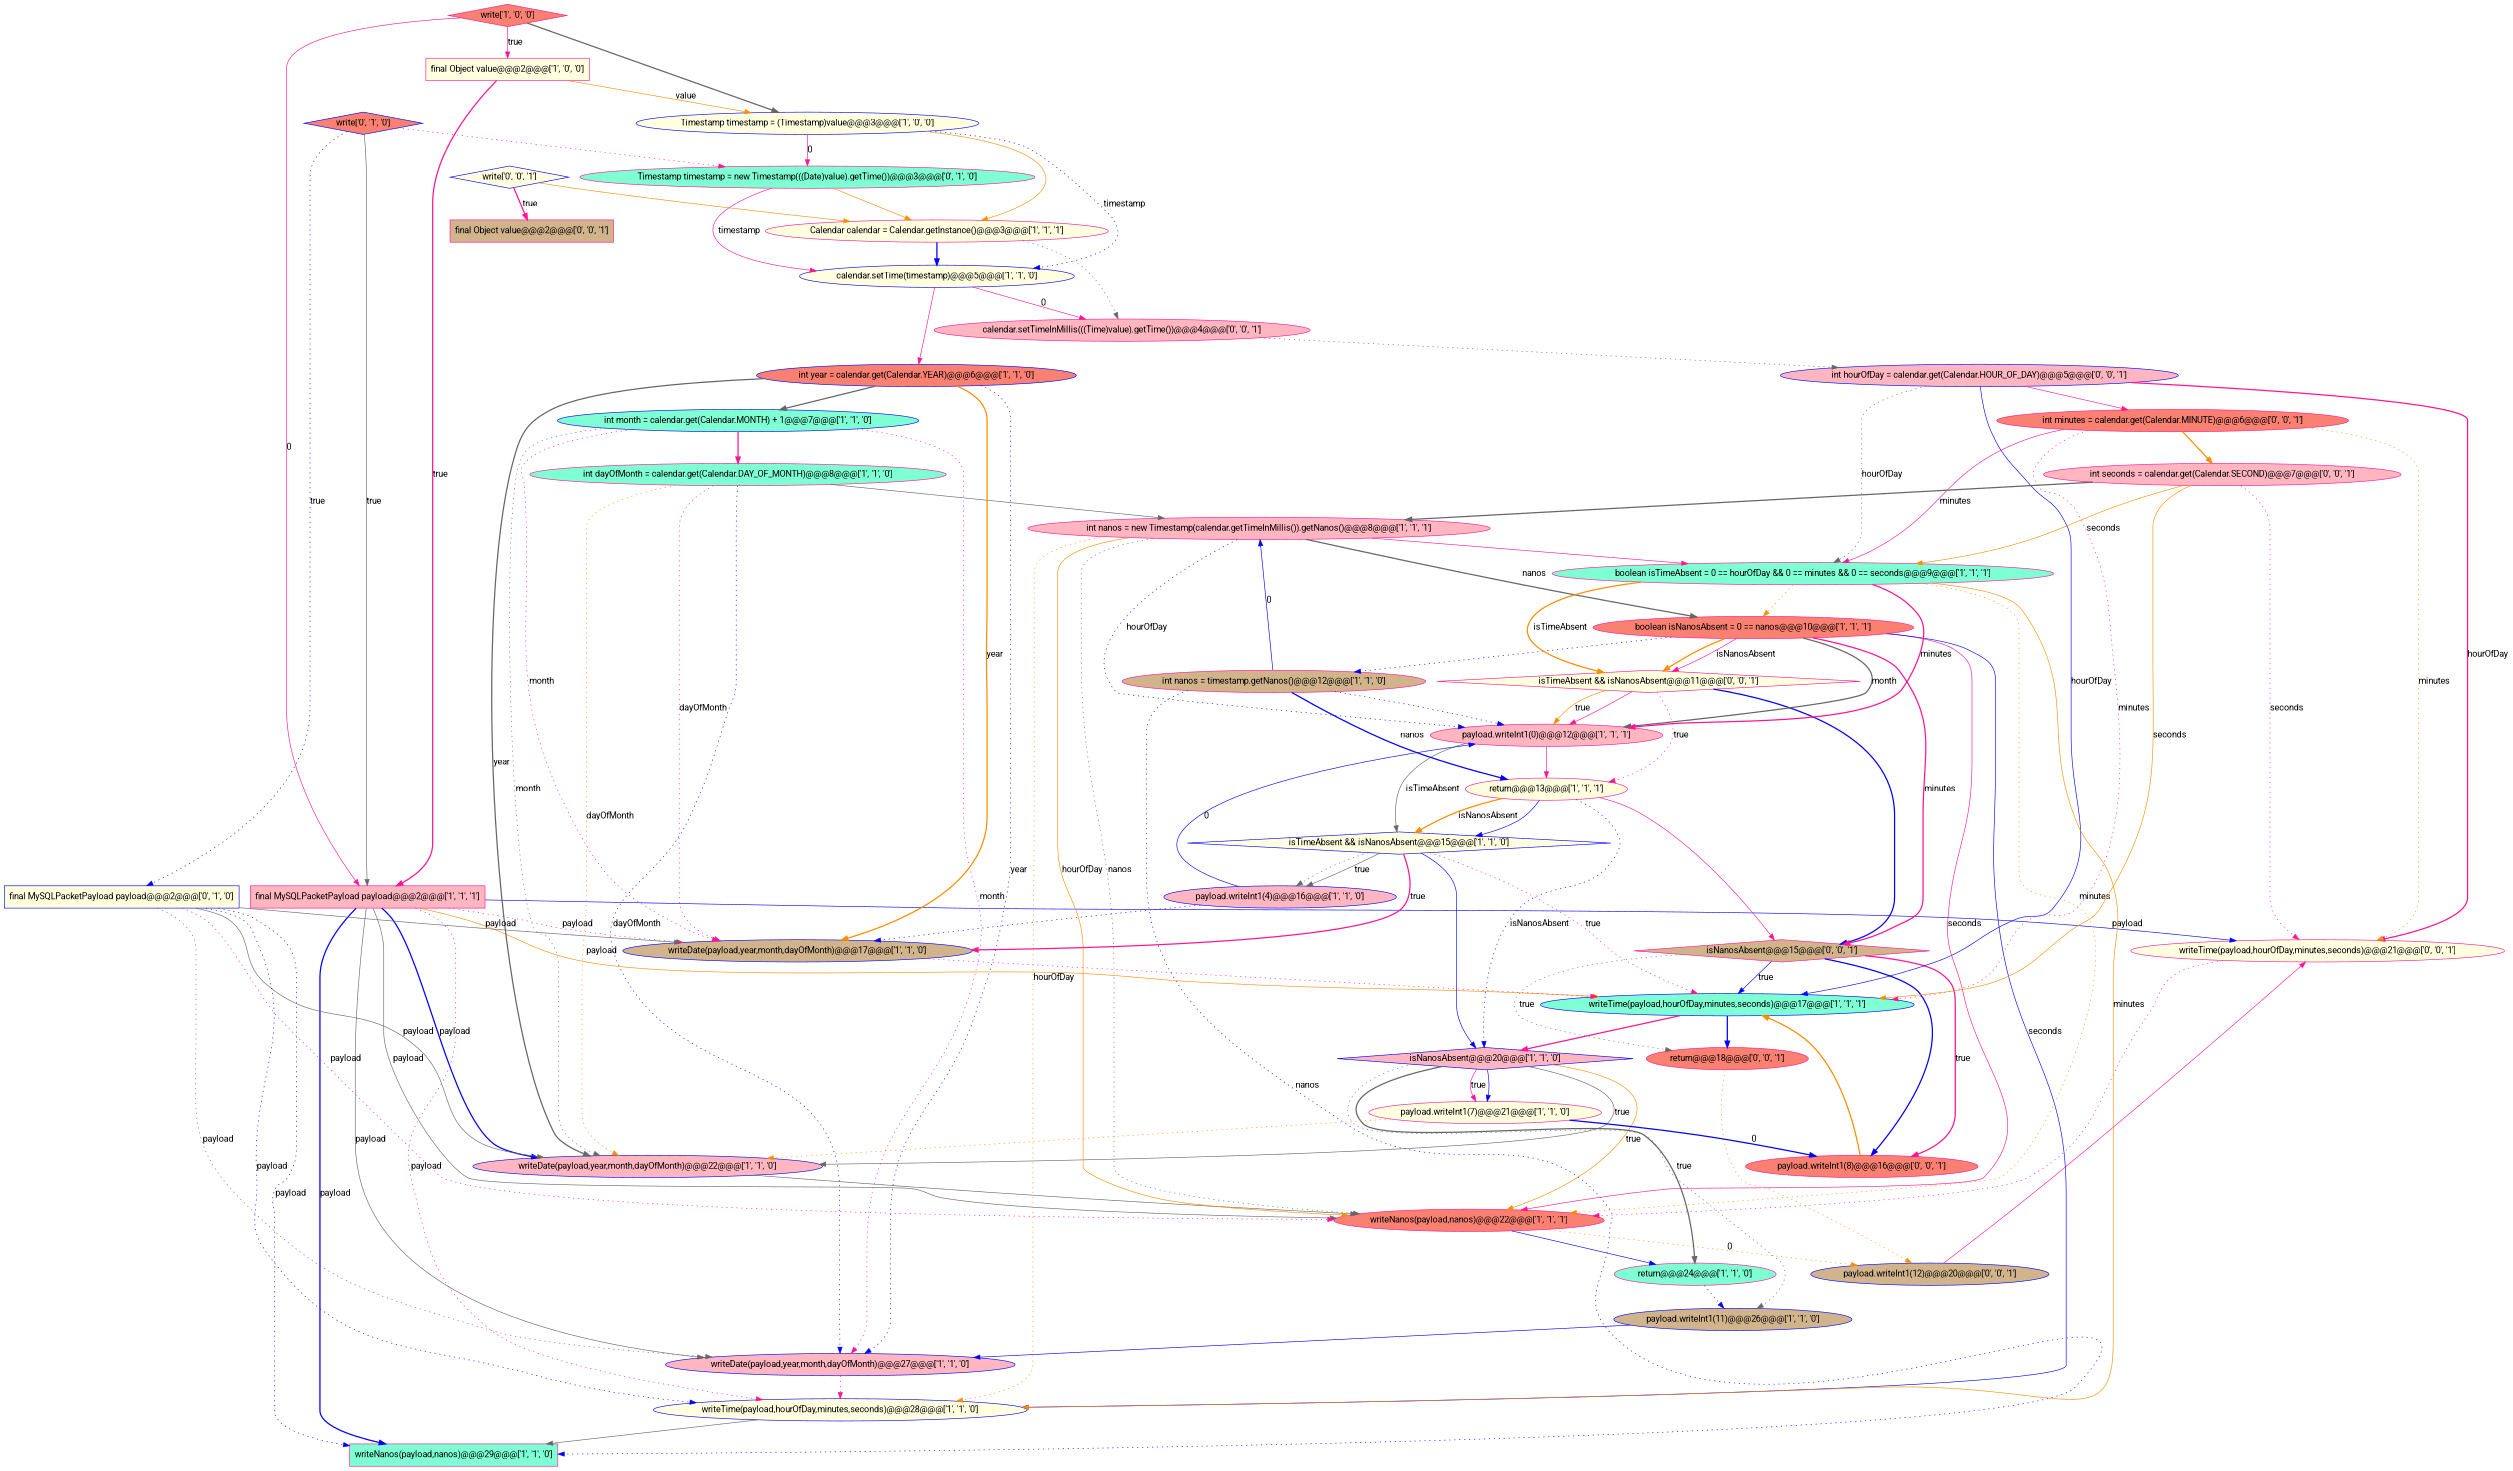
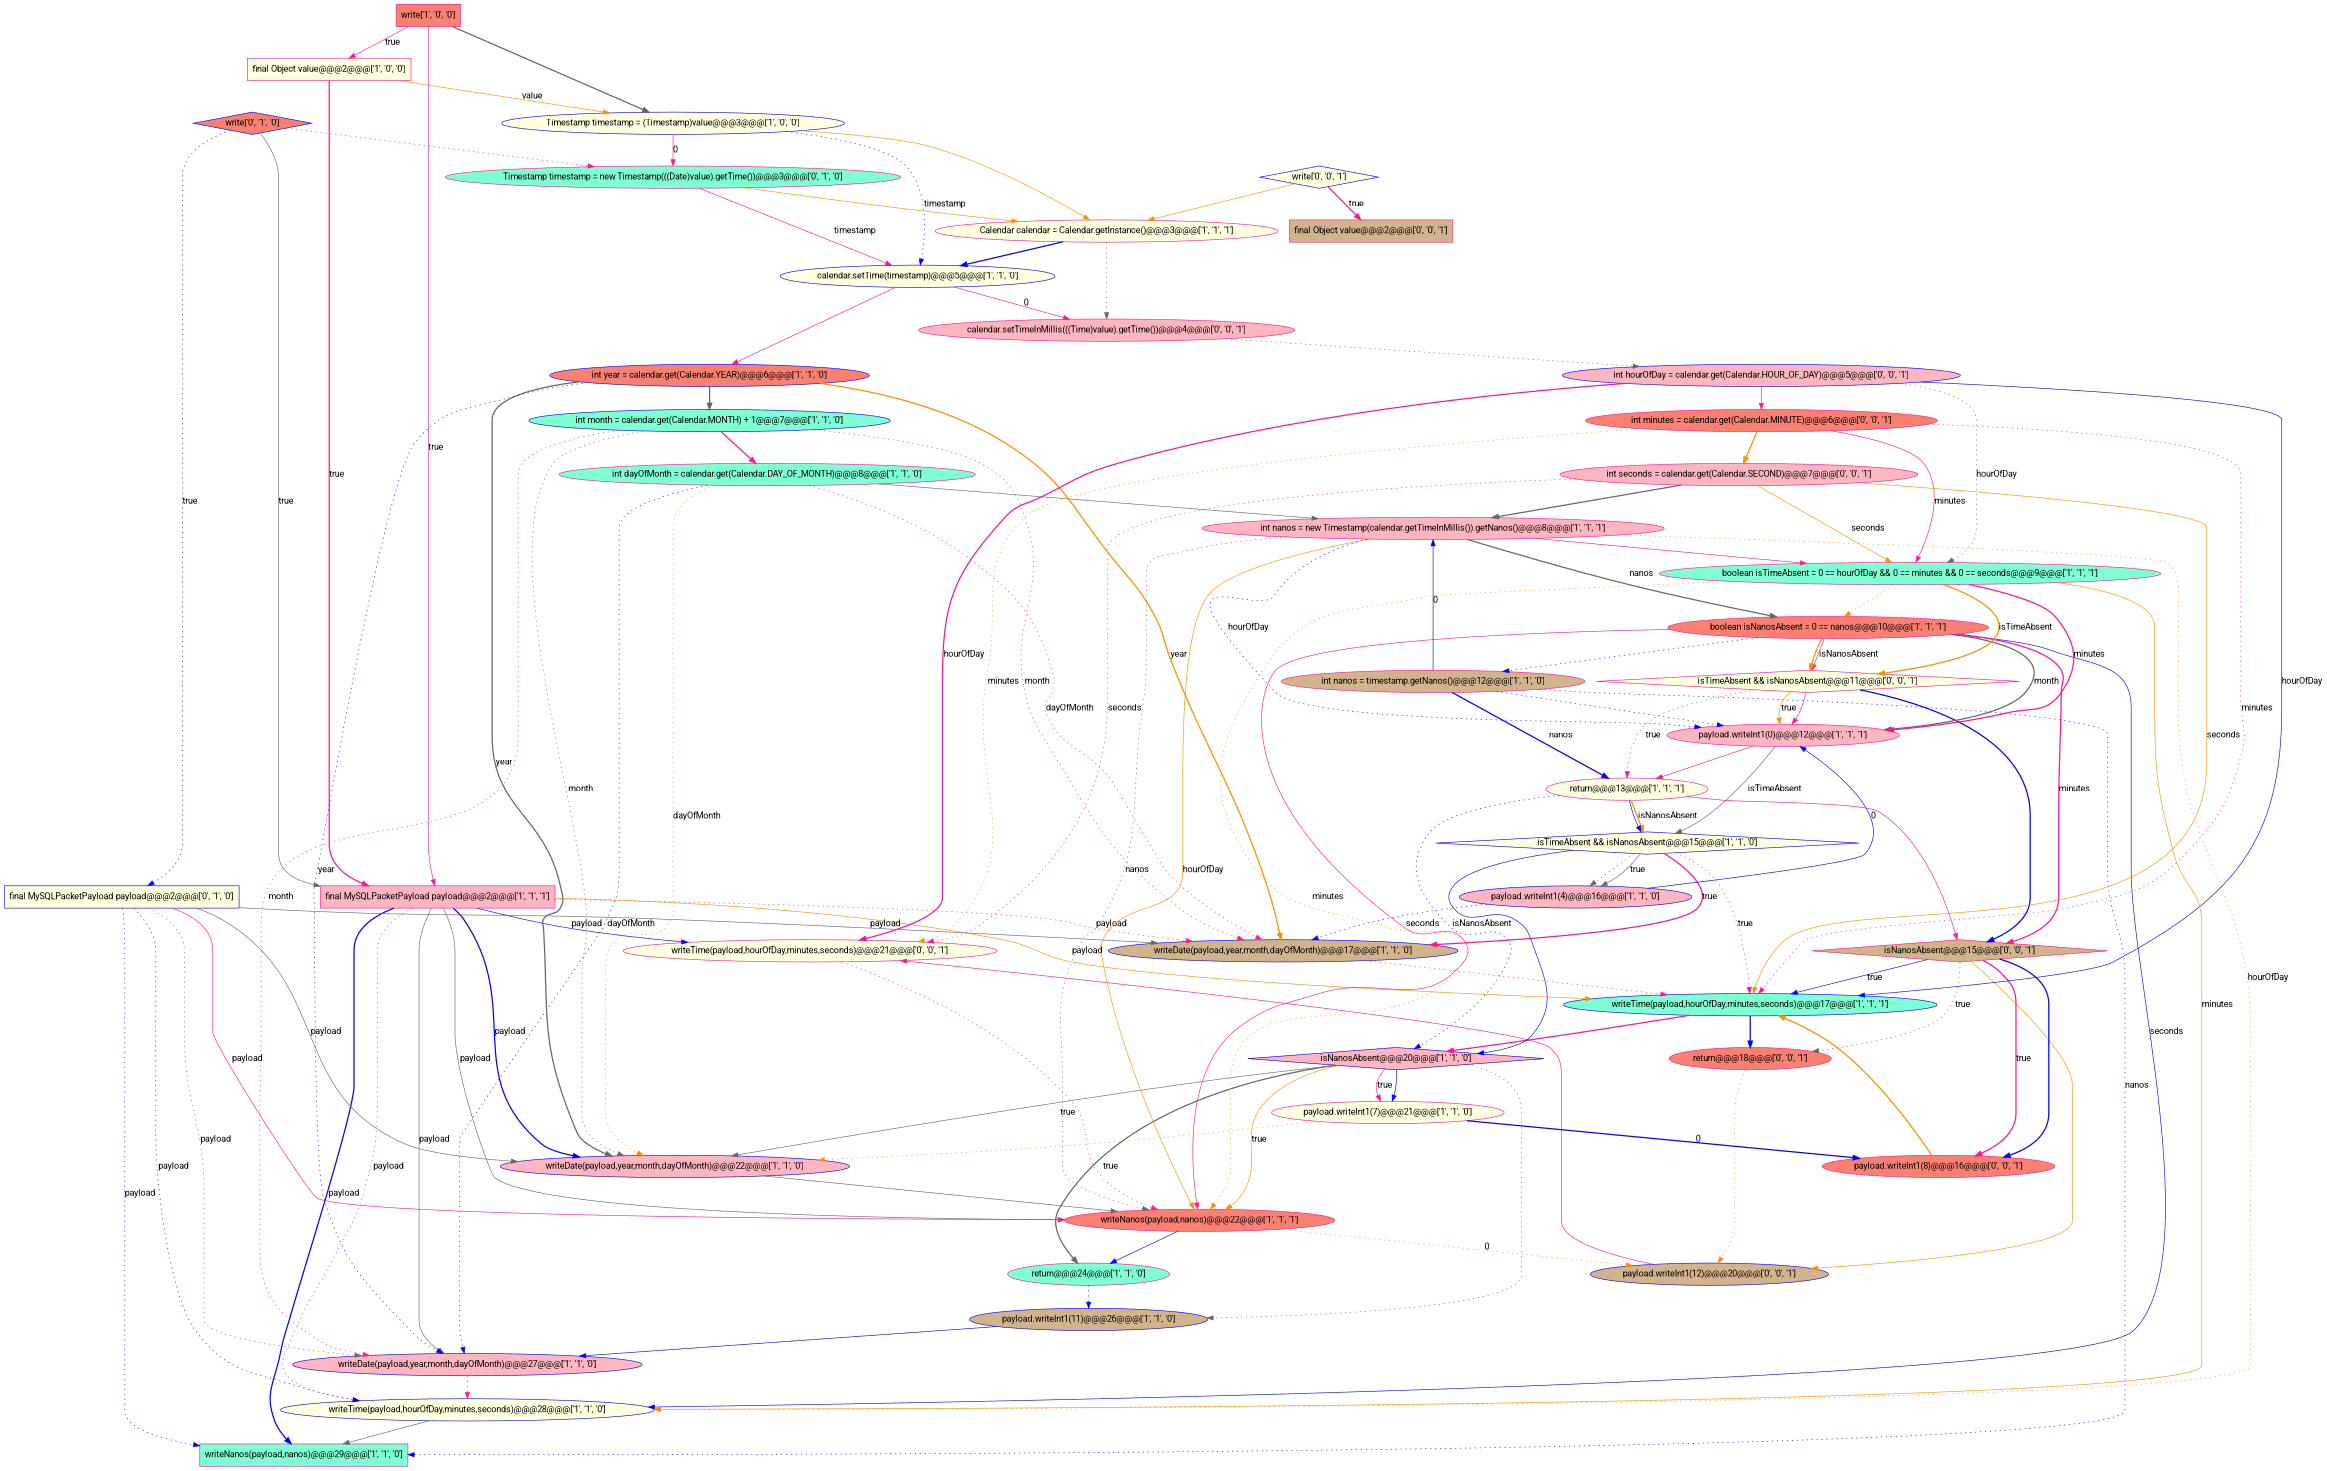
(508, 15) -> (428, 15)
(289, 448) -> (436, 448)
none -> (2072, 1203)
(695, 1206) -> (517, 1213)
